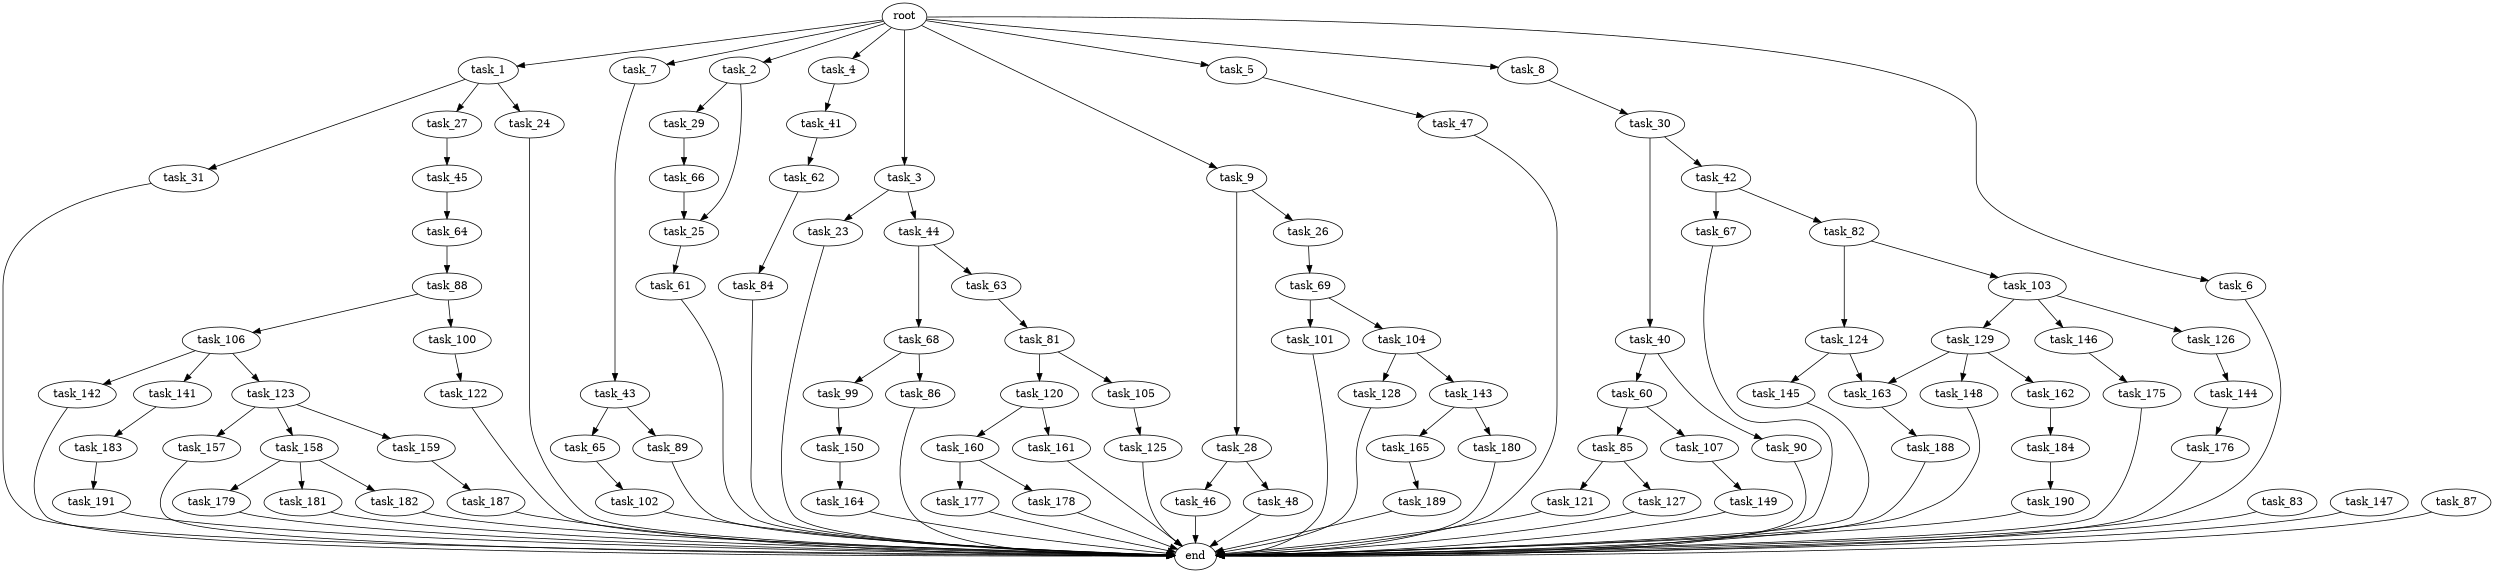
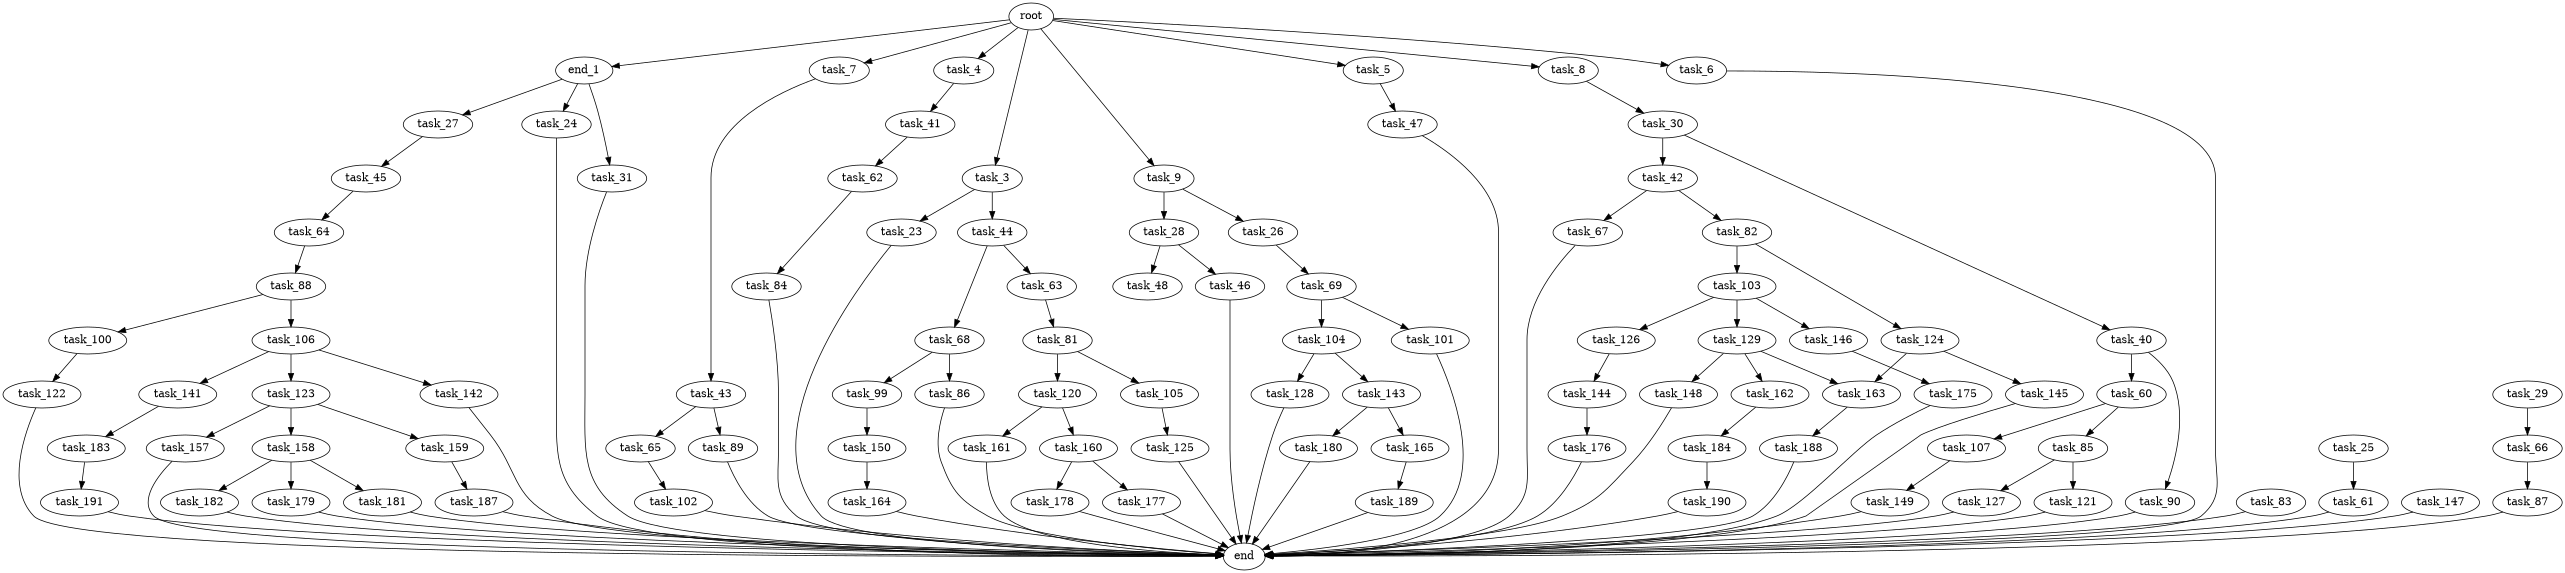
(488, 70) -> (584, 70)
(740, 70) -> none
(684, 202) -> (2528, 472)
(1239, 528) -> none
